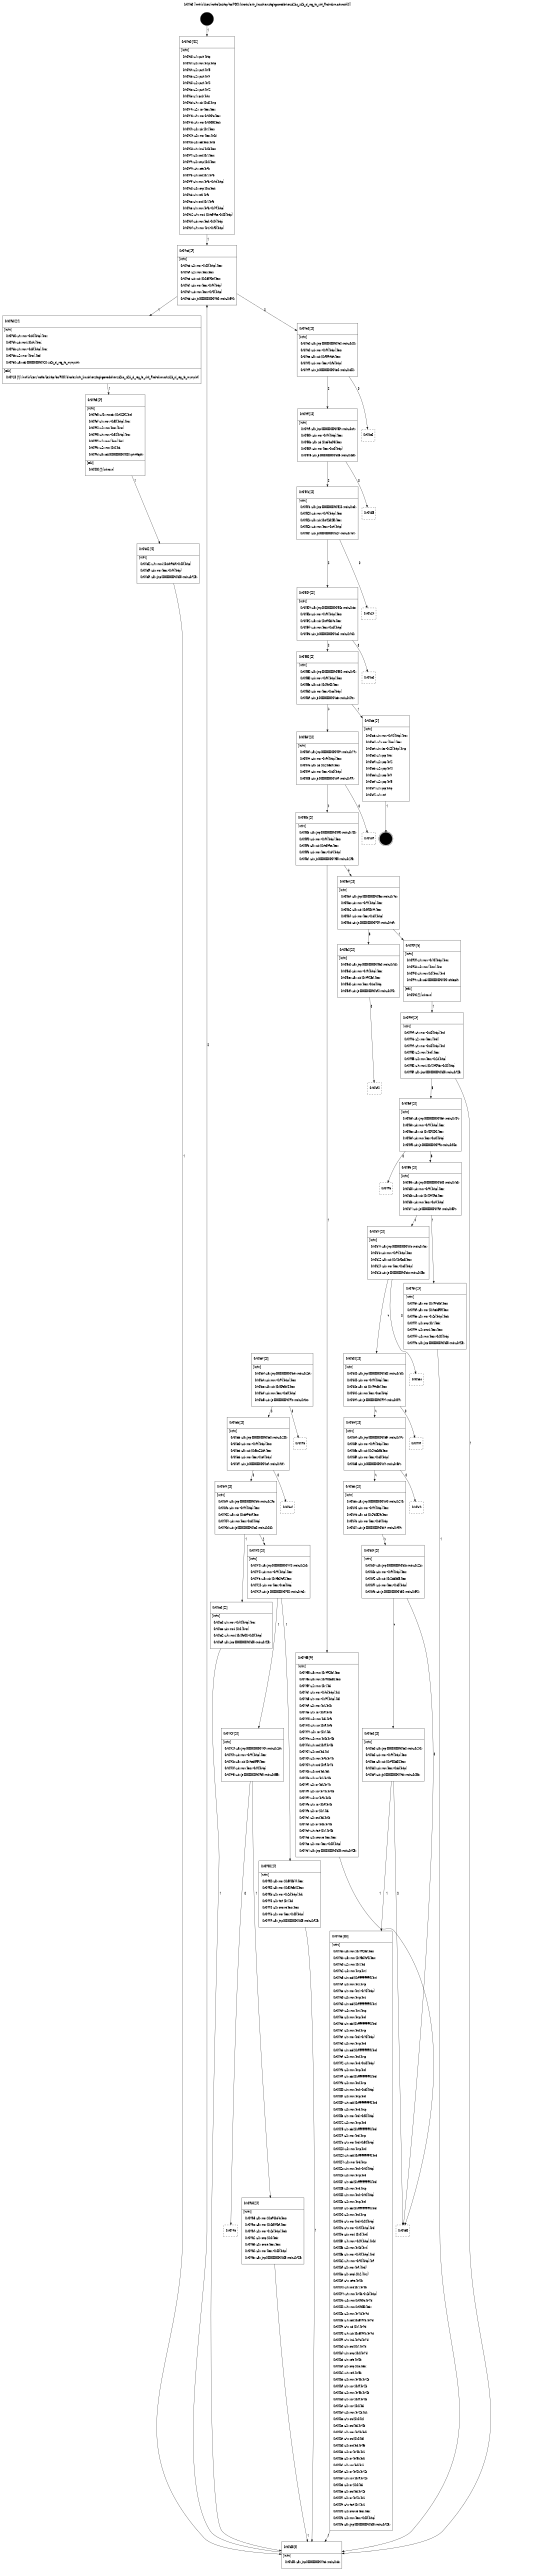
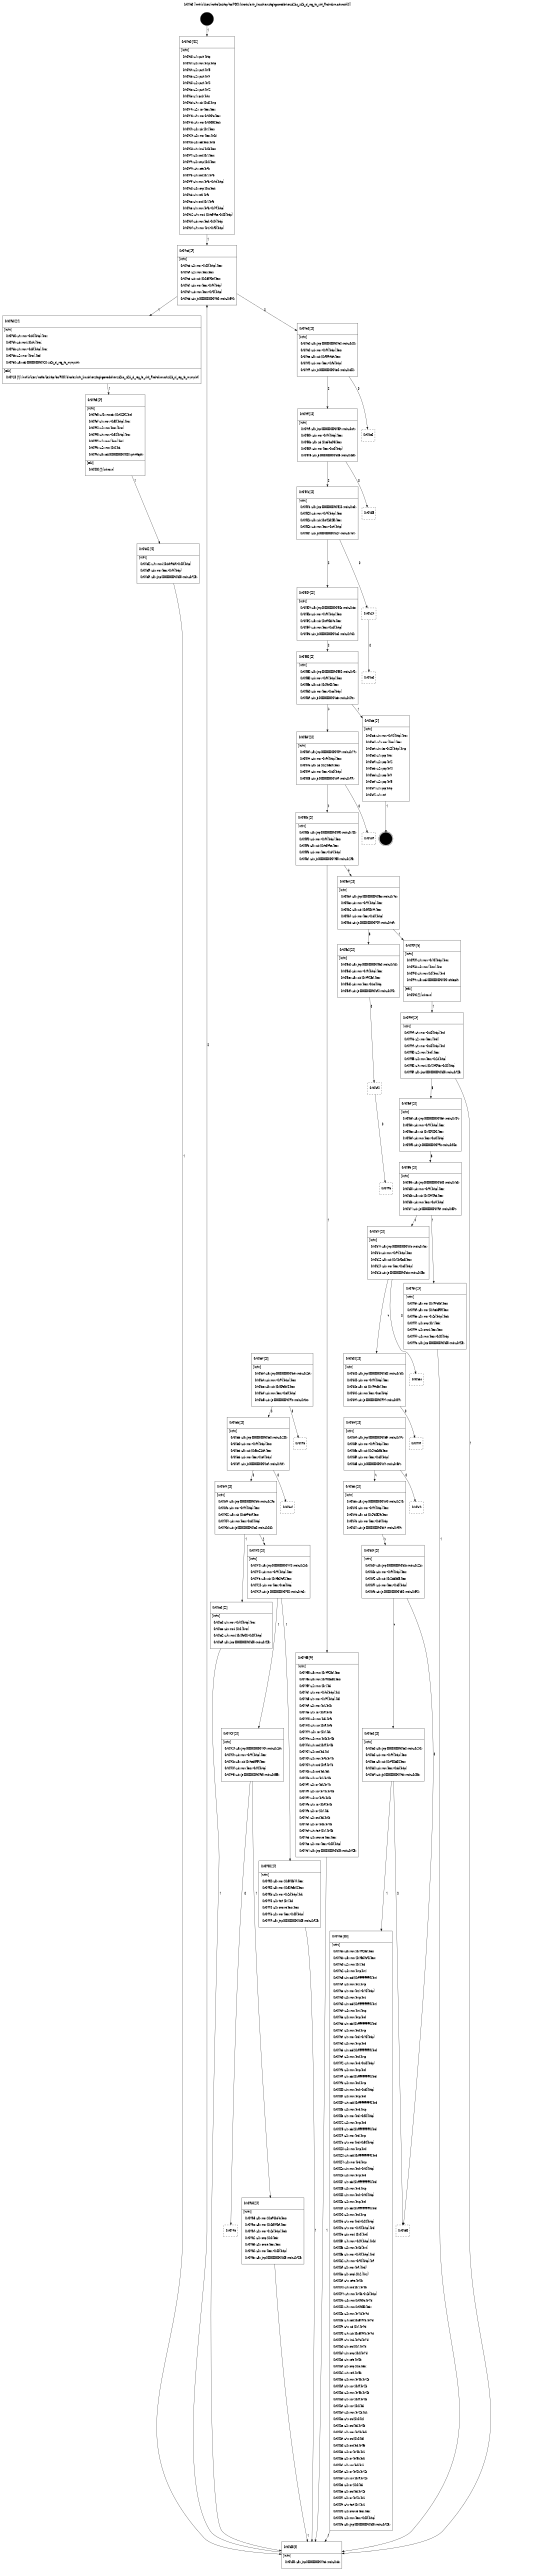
(362, 654) -> (369, 645)
(396, 1165) -> (380, 1138)
(375, 1411) -> none
(431, 2026) -> (323, 2198)
